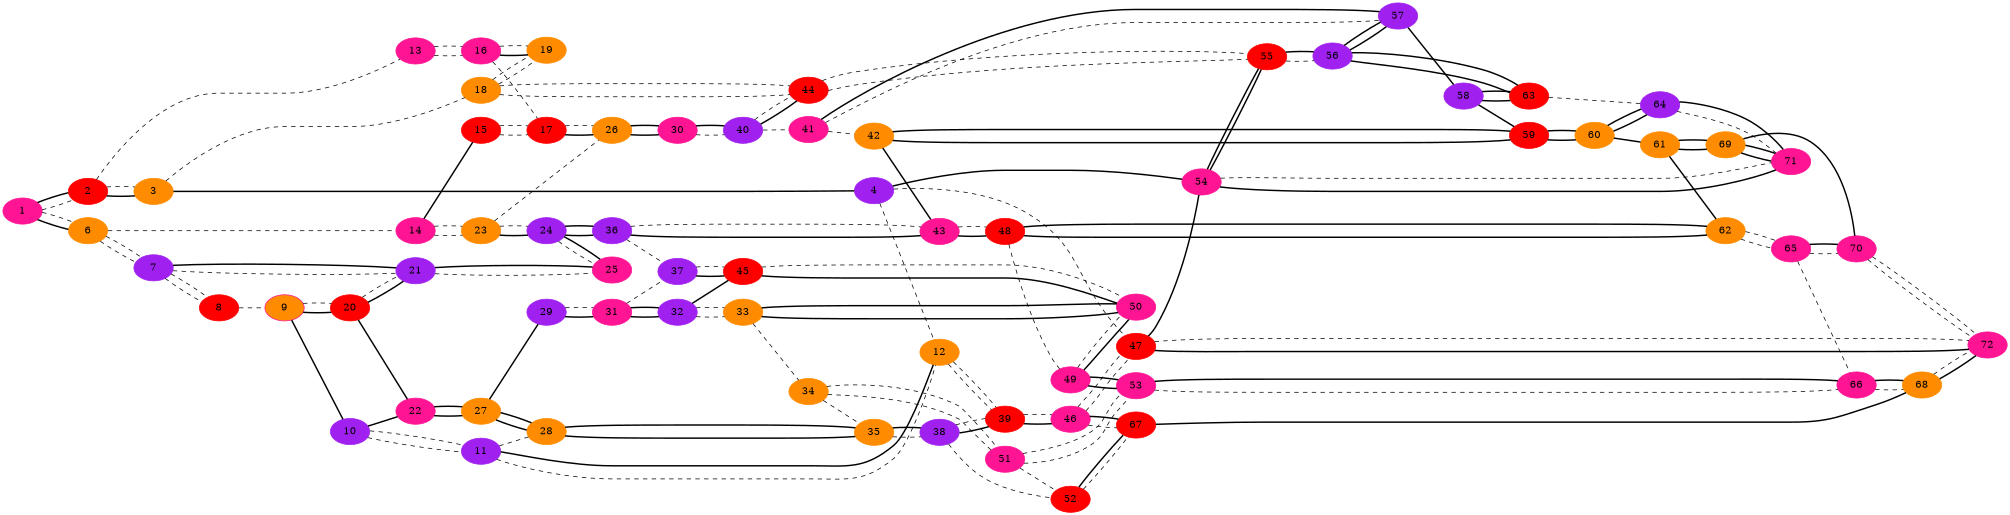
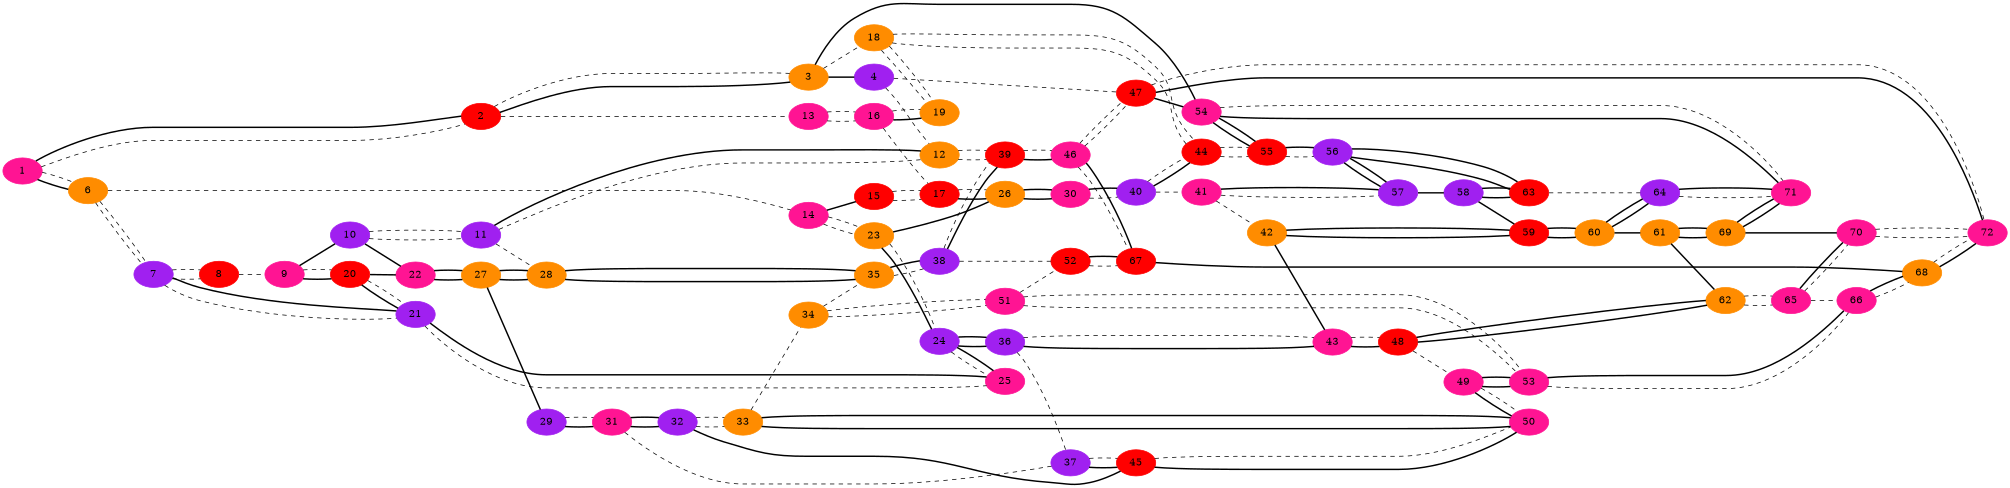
(1037, 170) -> (1013, 4)
(547, 180) -> (942, 219)
(285, 308) -> (285, 274)
